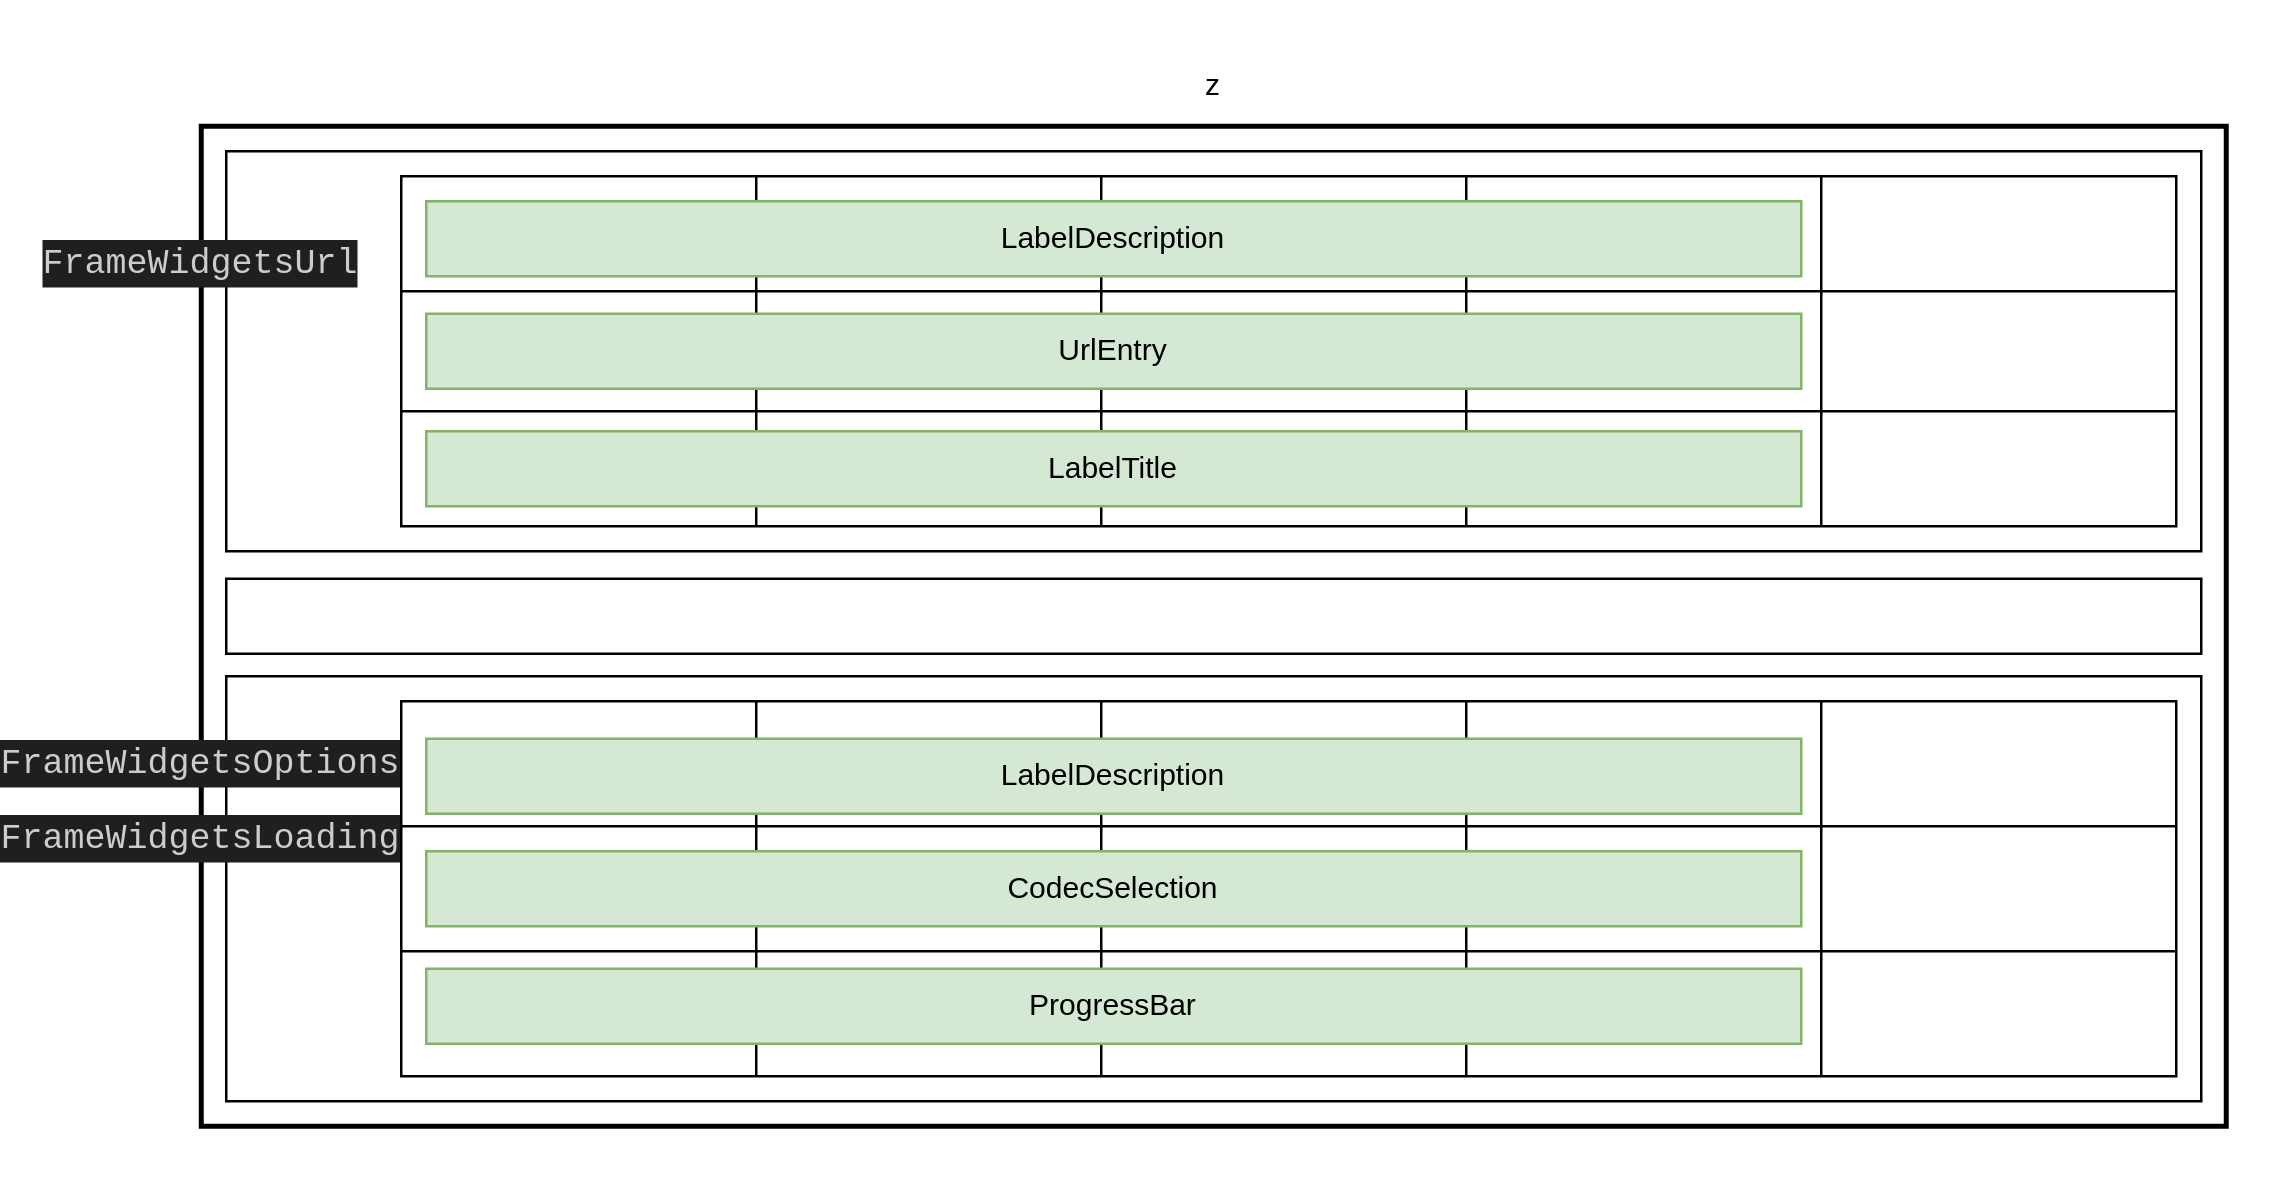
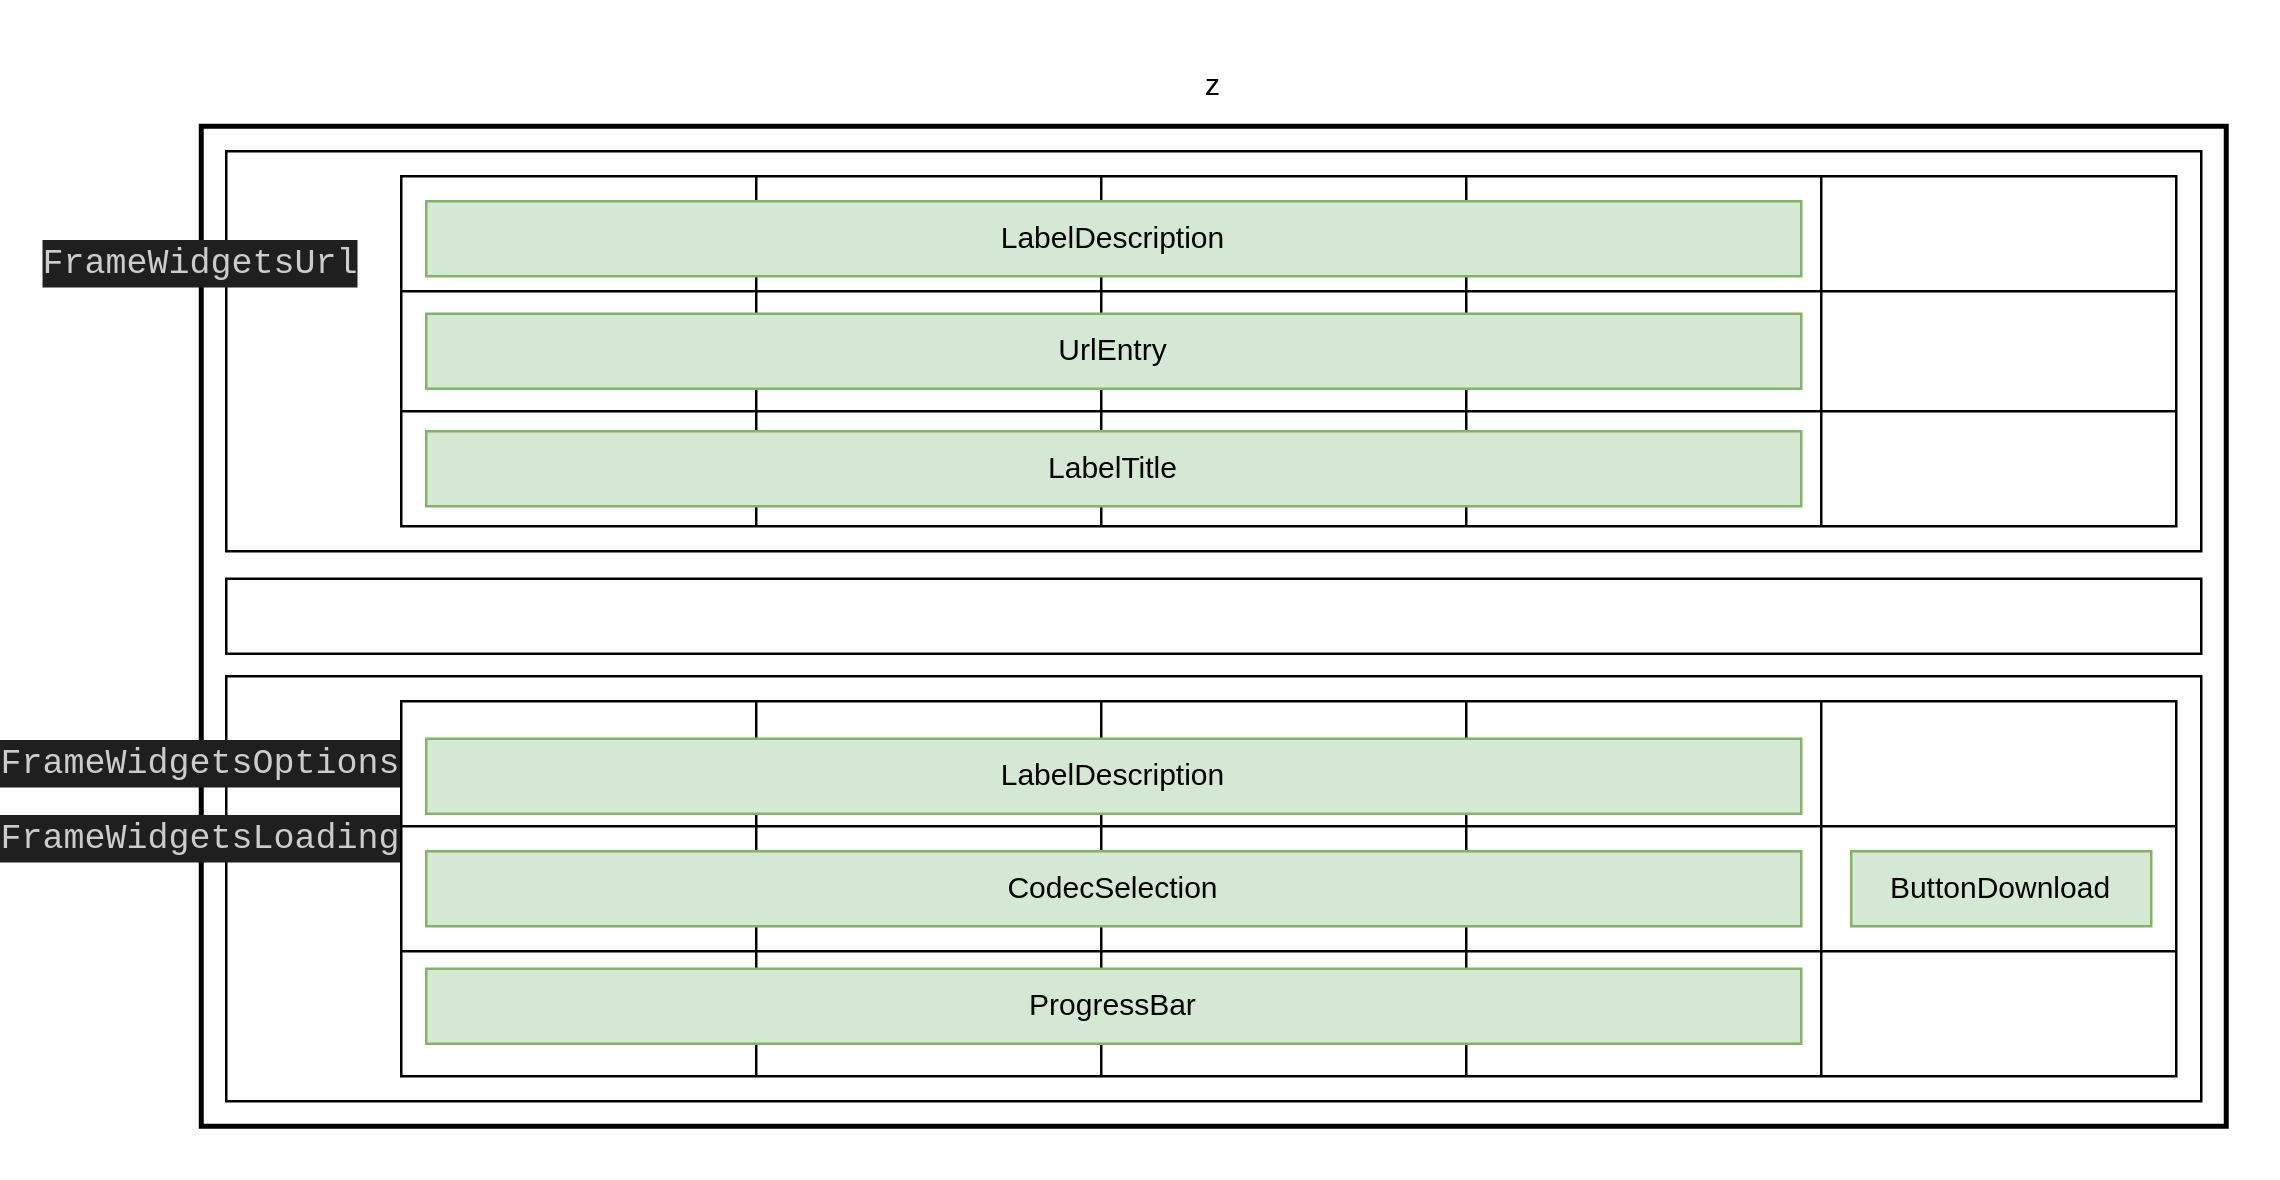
none -> (2001, 889)
